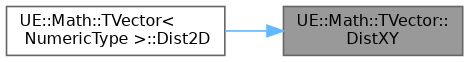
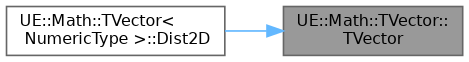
(373, 31) -> (373, 31)
